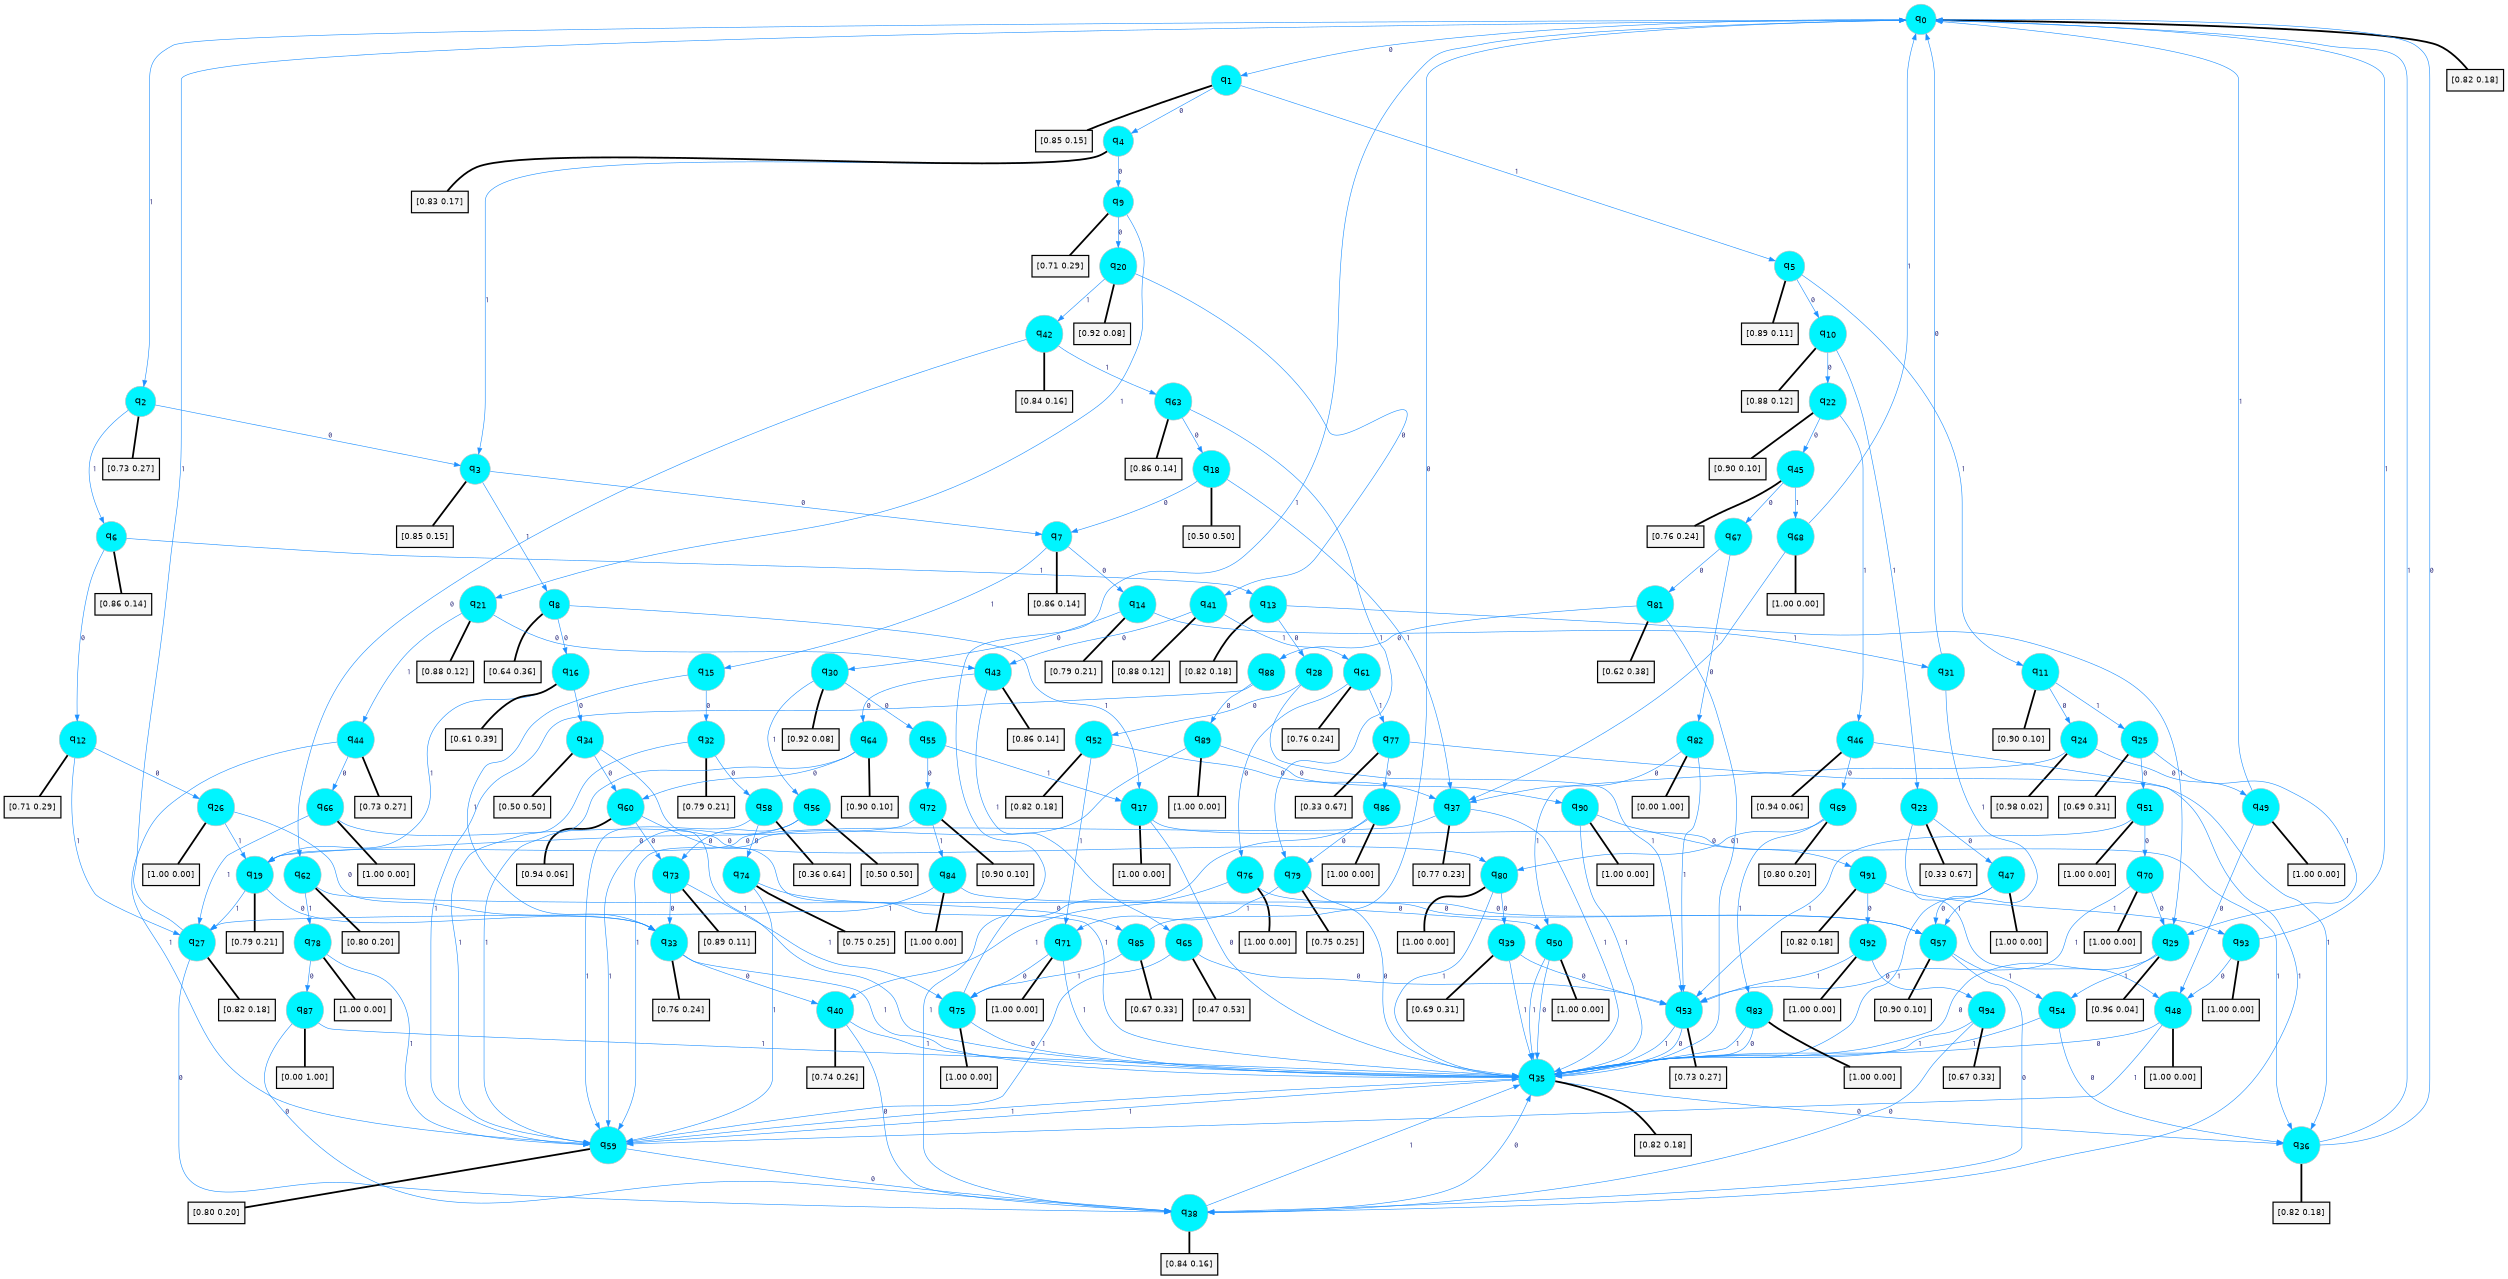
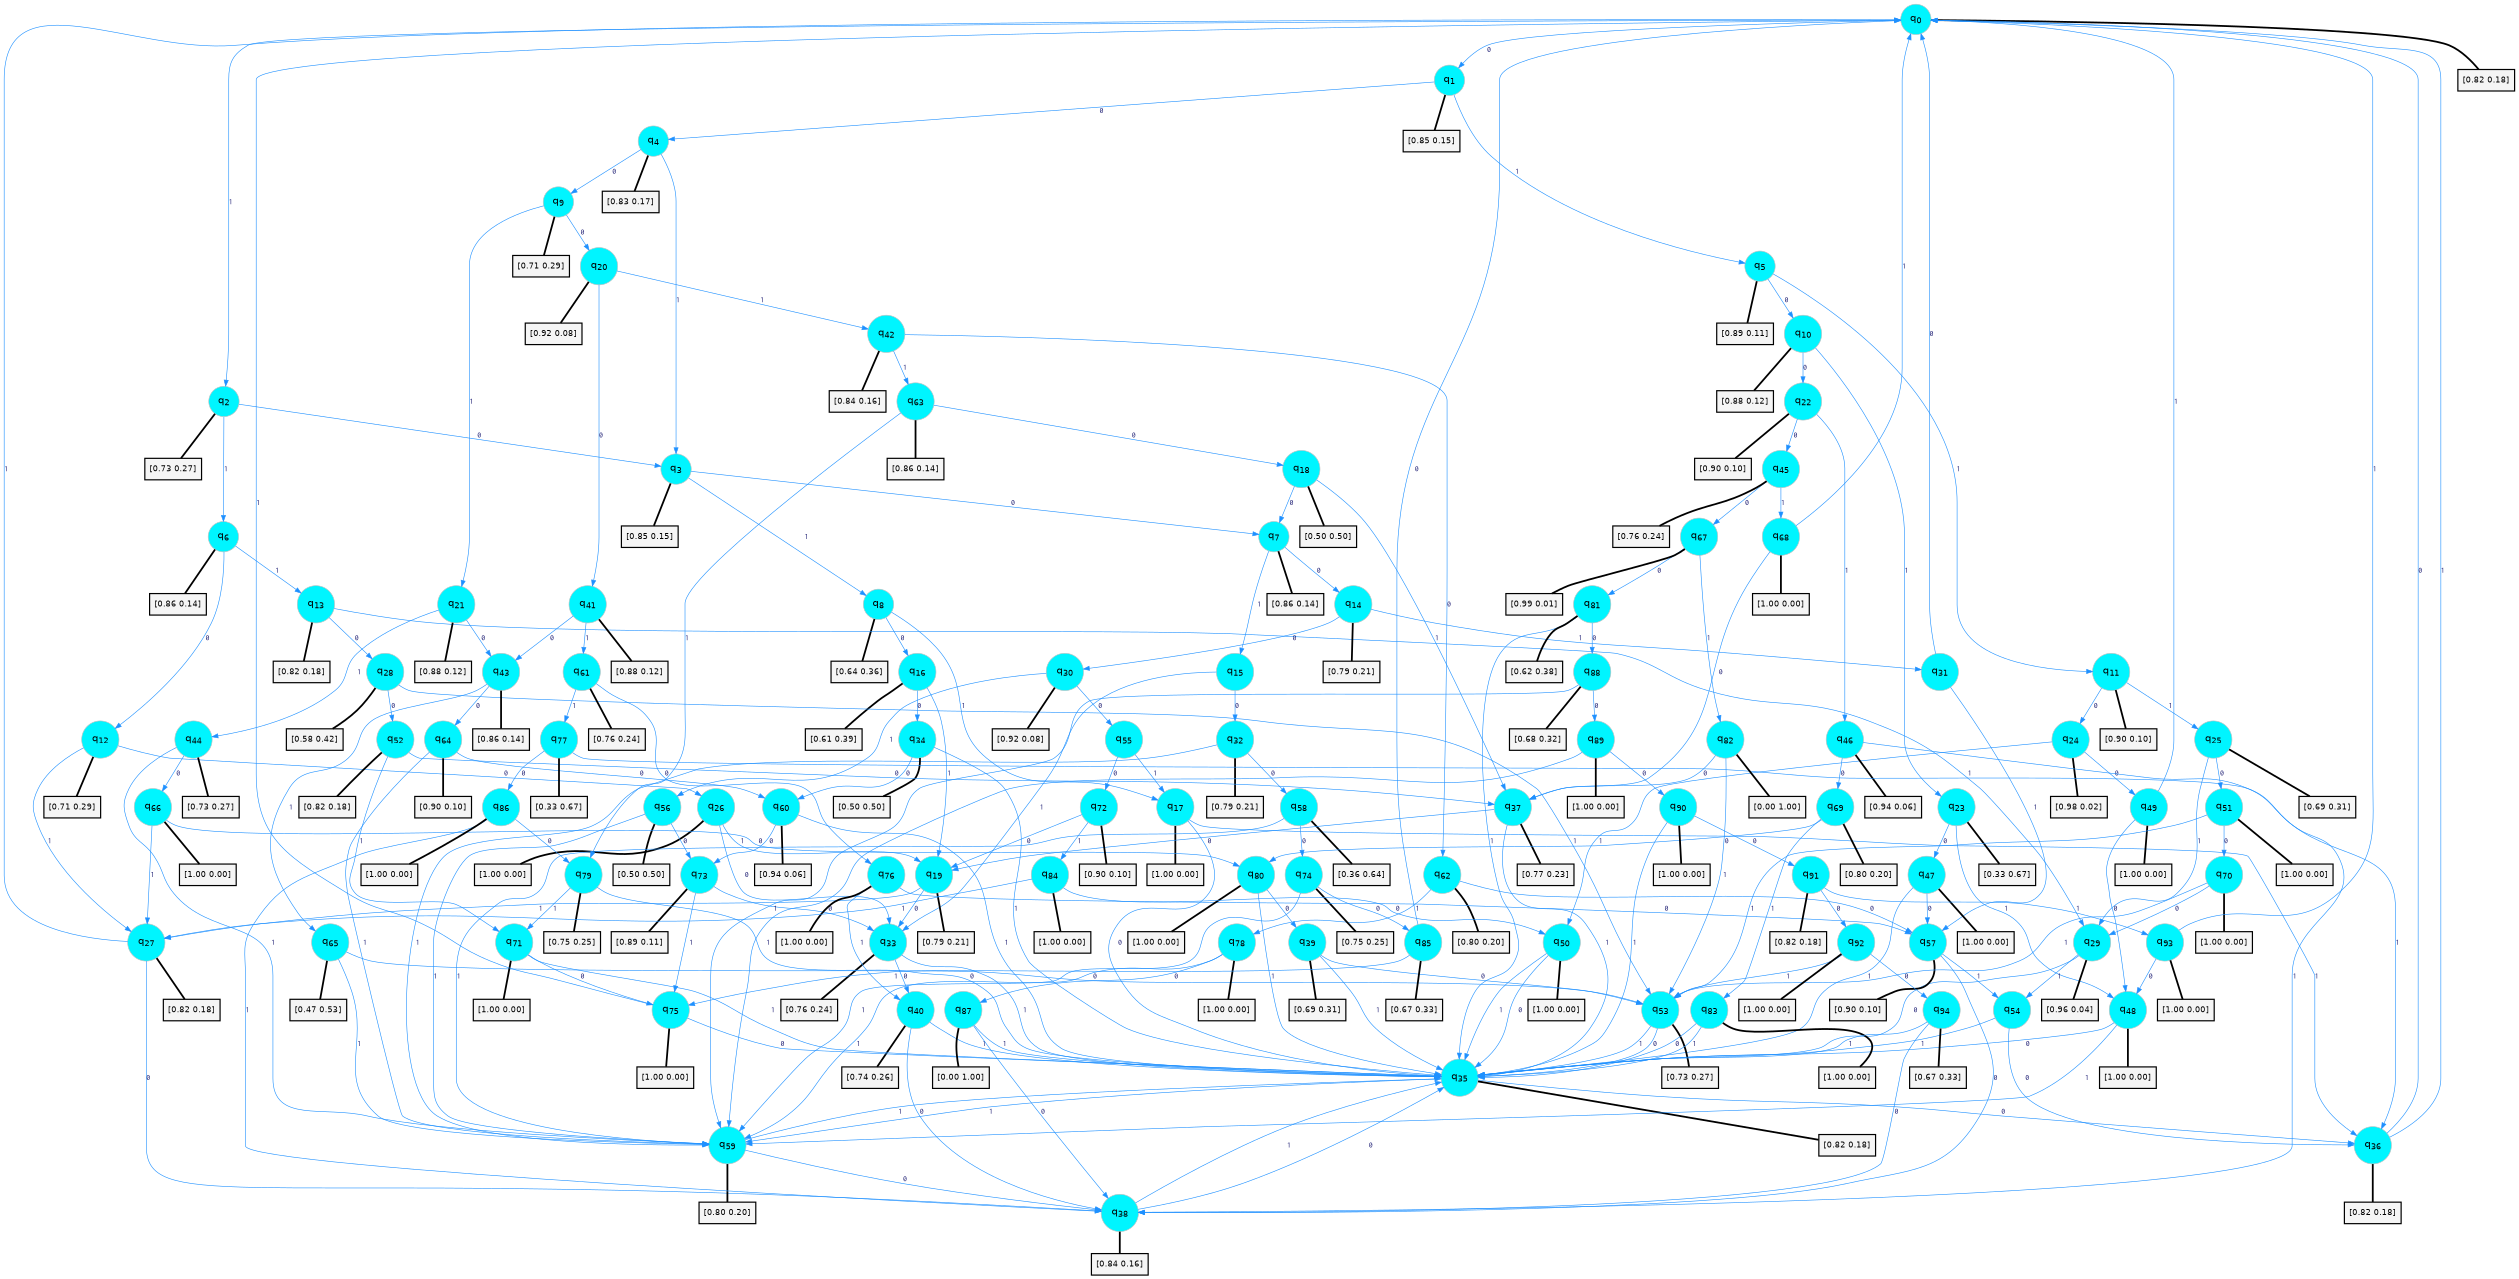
none -> (1534, 604)
none -> (315, 740)
none -> (1538, 740)
